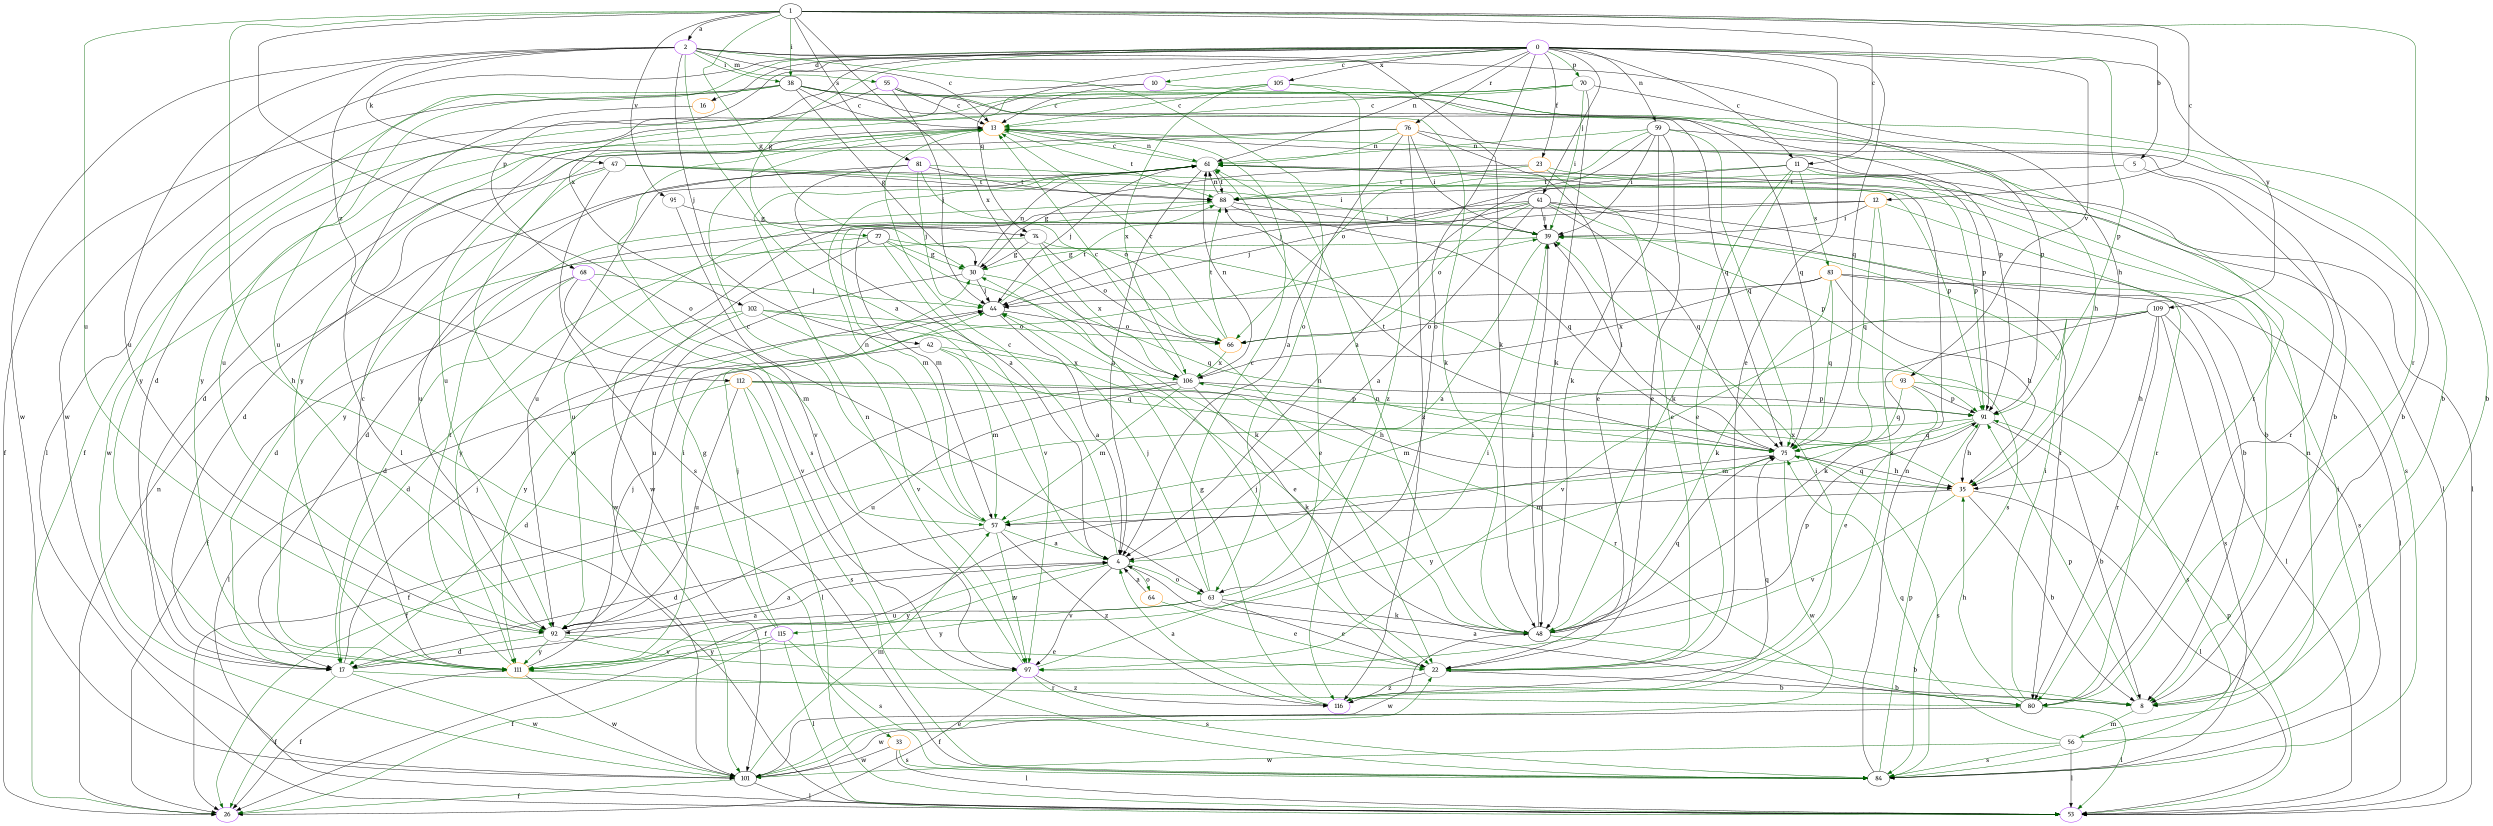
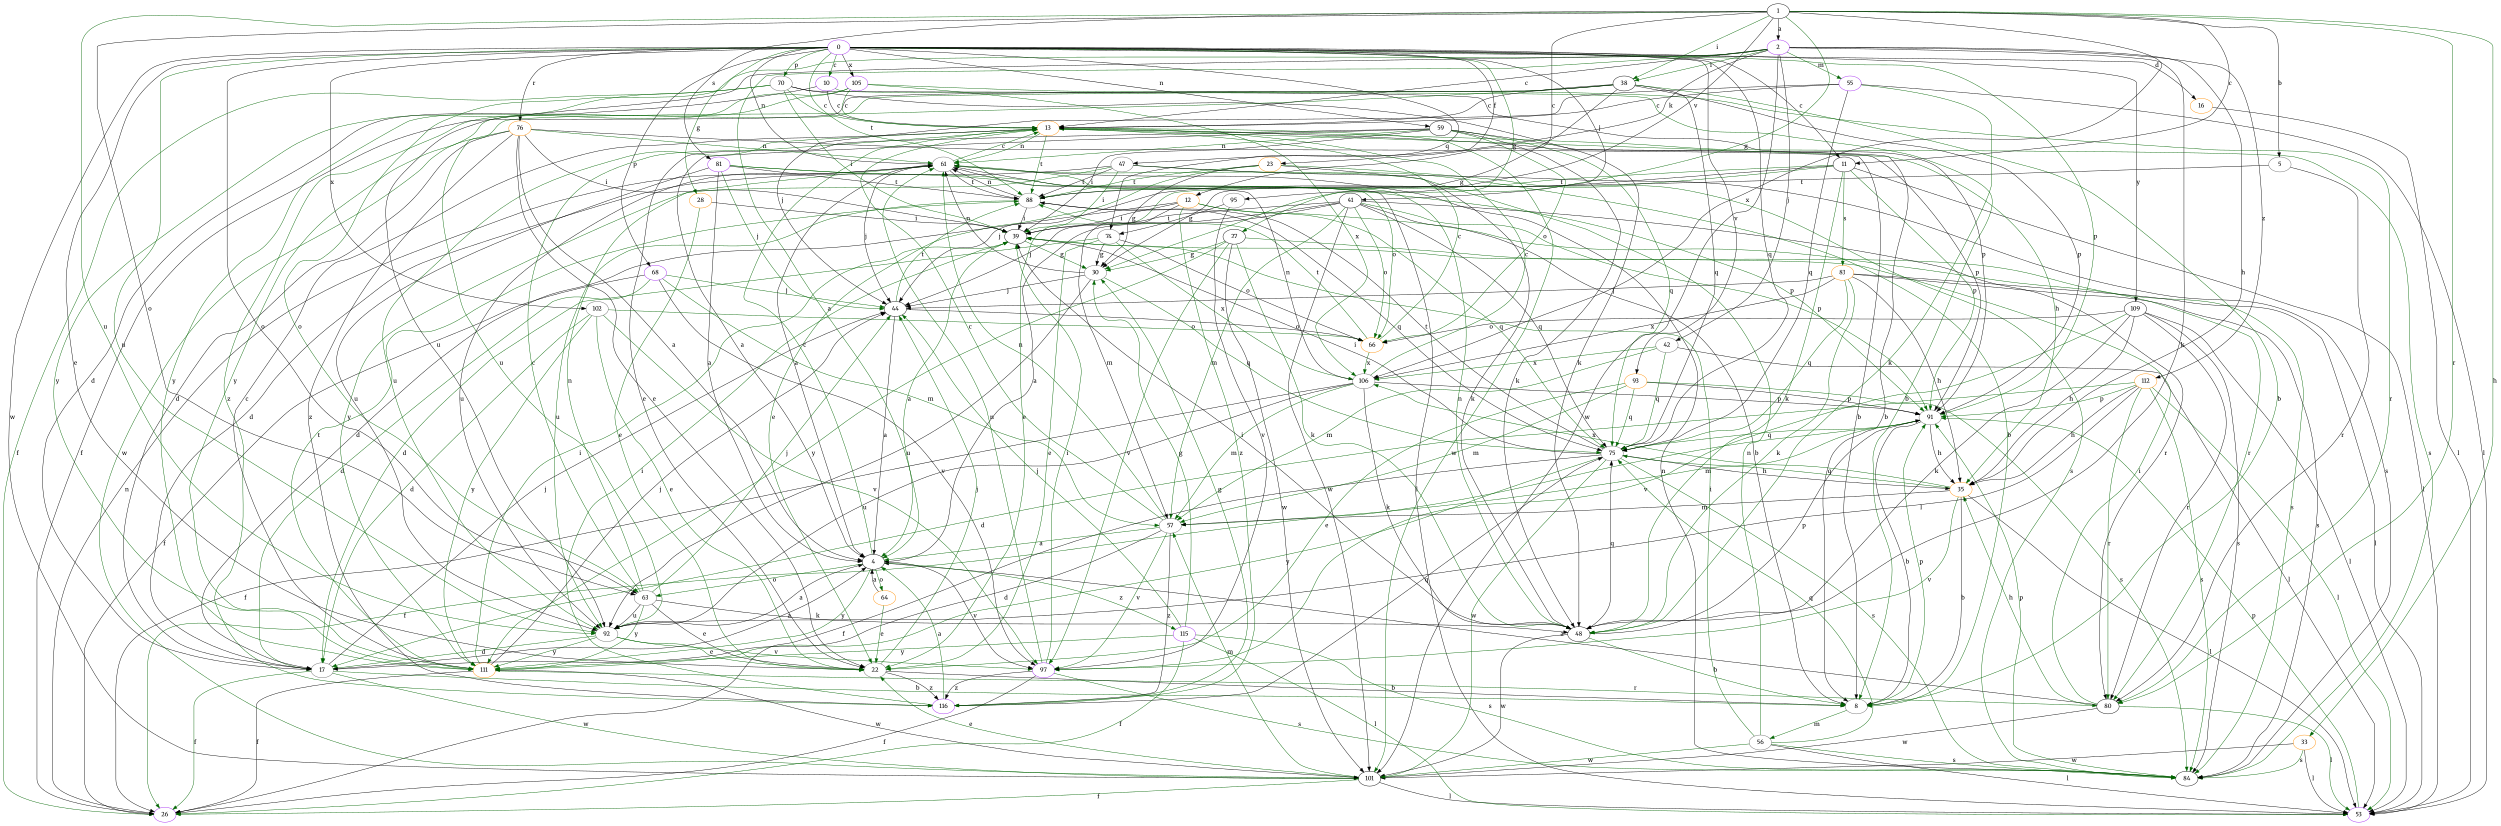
none -> (861, 133)
none -> (701, 201)
none -> (1507, 343)
(697, 508) -> (1921, 508)
